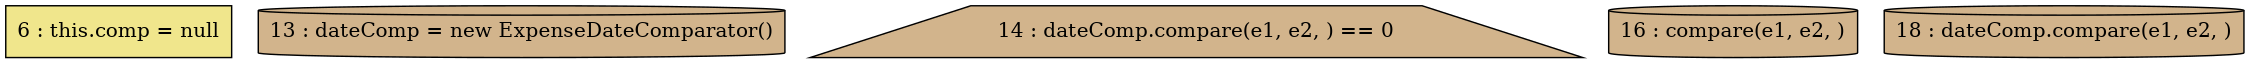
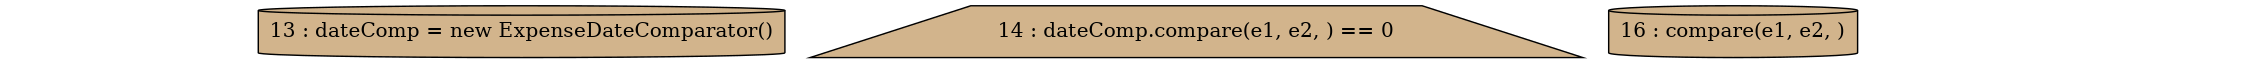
(119, 32) -> none
(2064, 32) -> none
